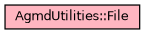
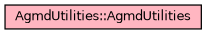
(72, 17) -> (103, 17)
